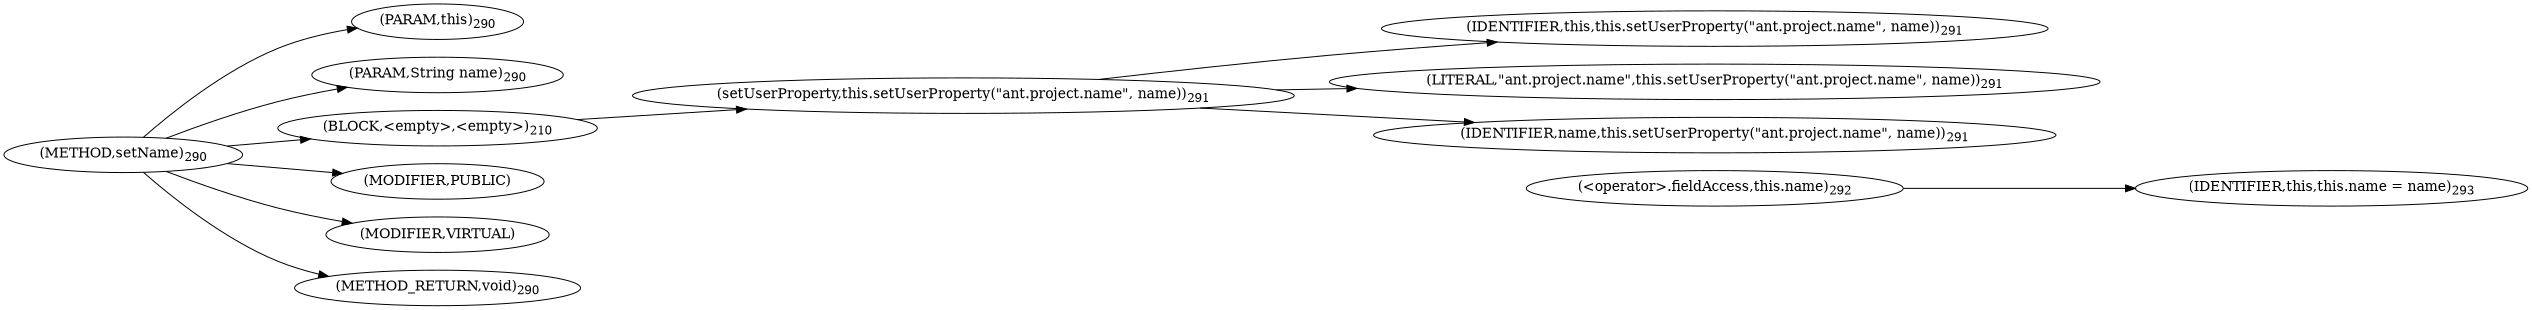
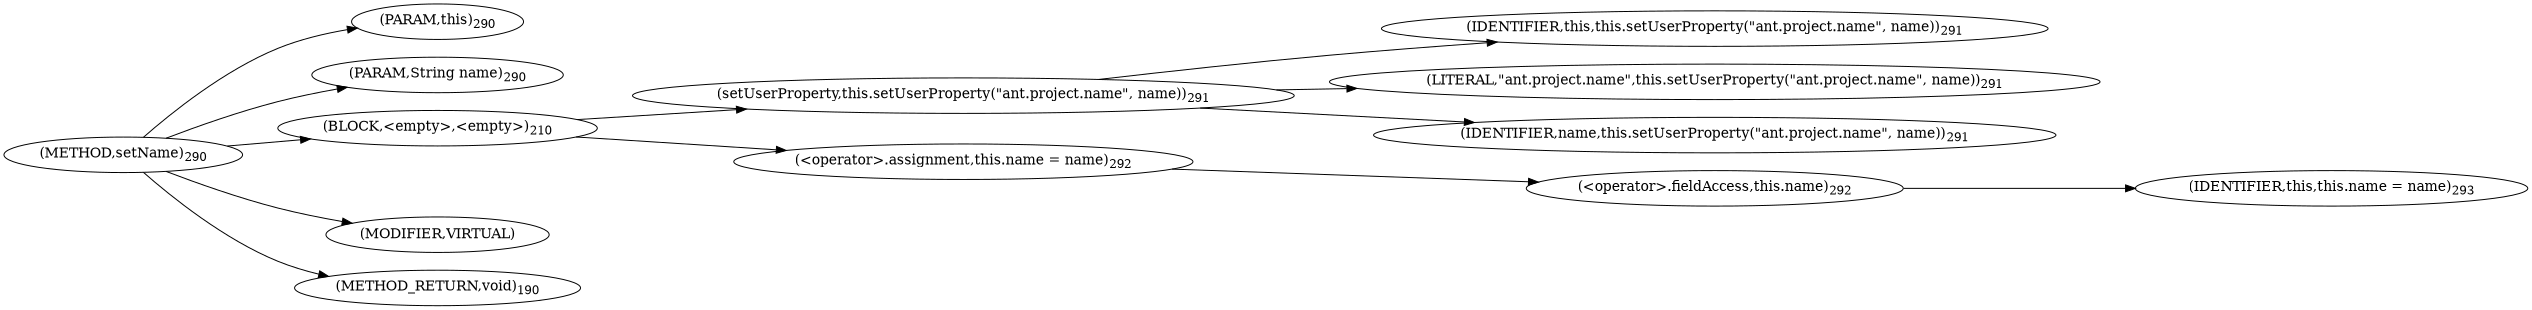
none -> (963, 162)
(438, 181) -> none
(528, 286) -> (528, 286)
